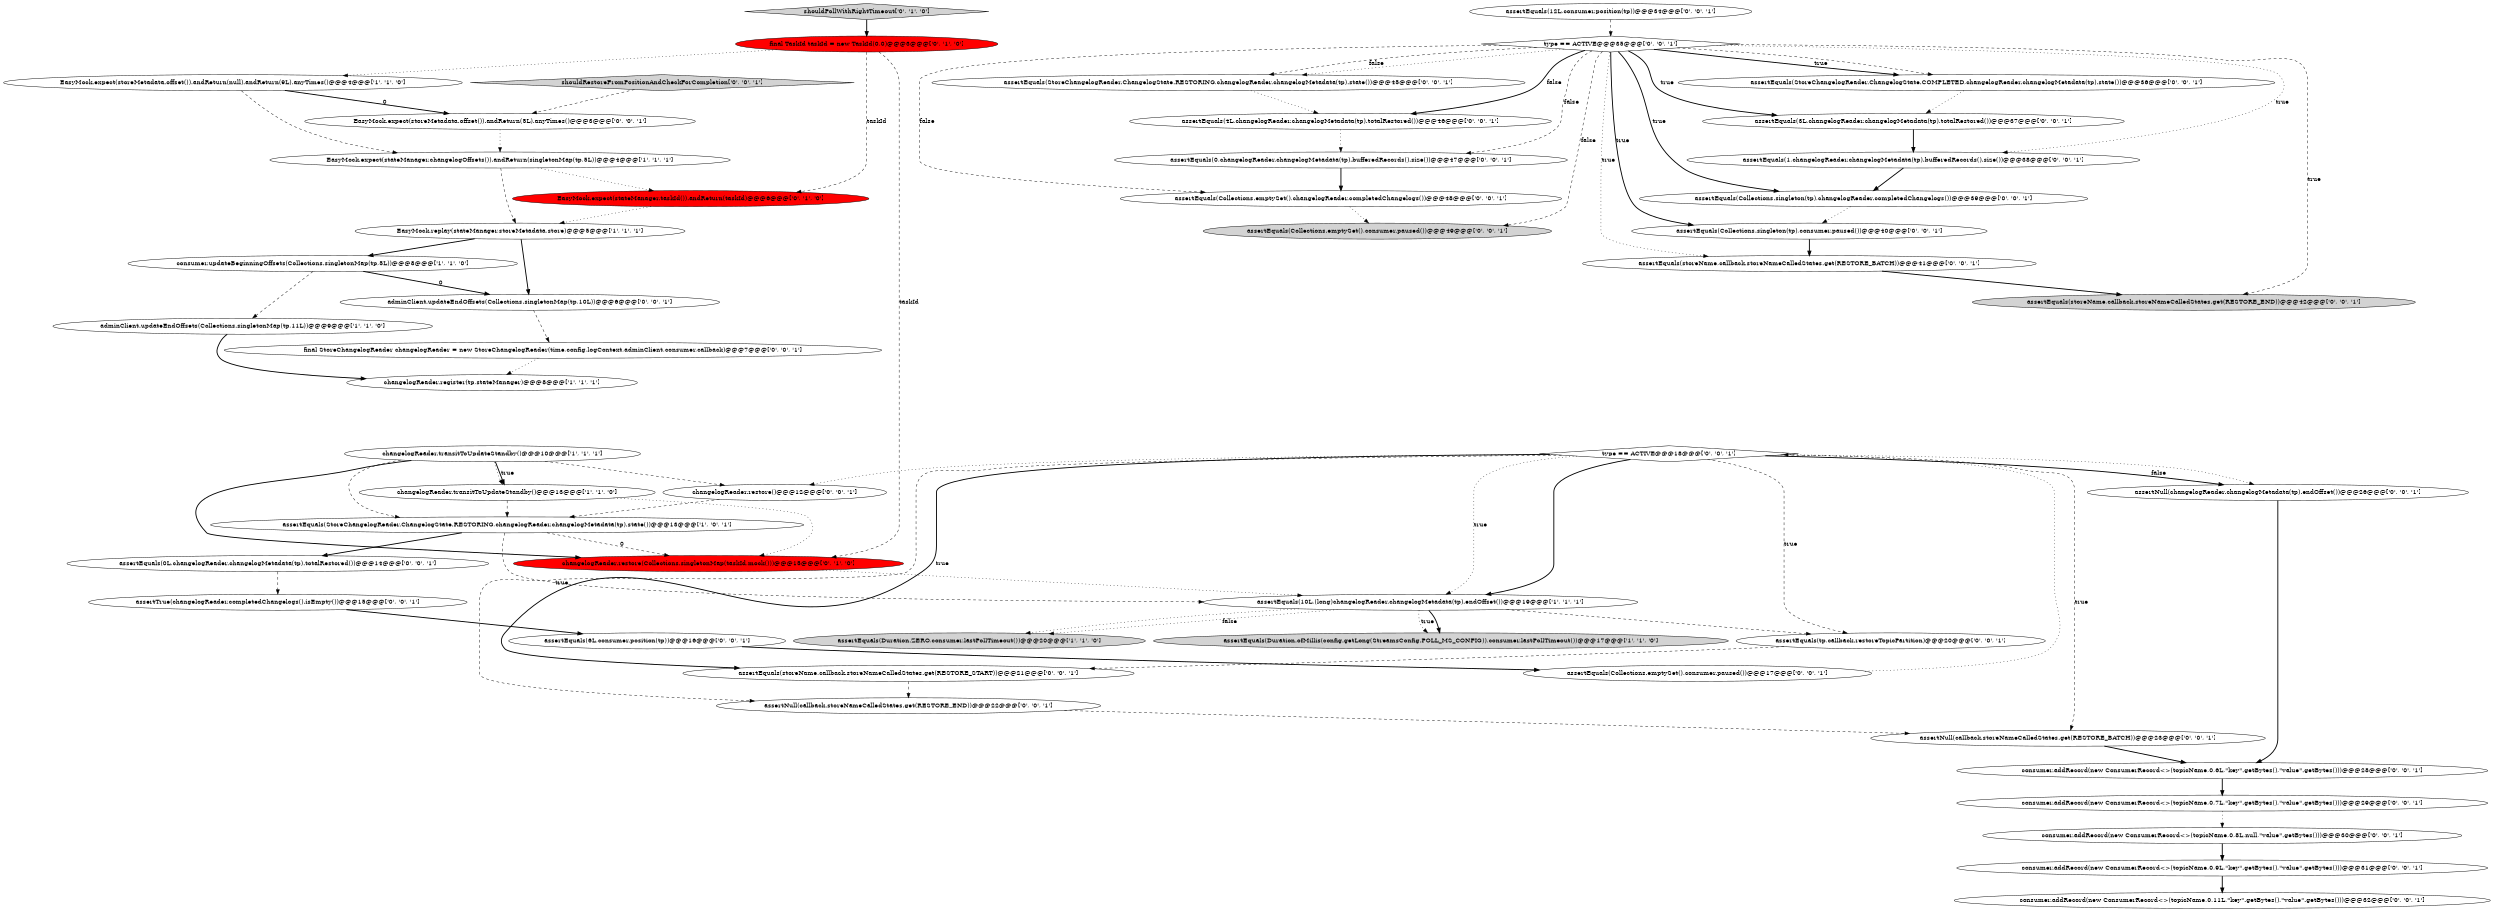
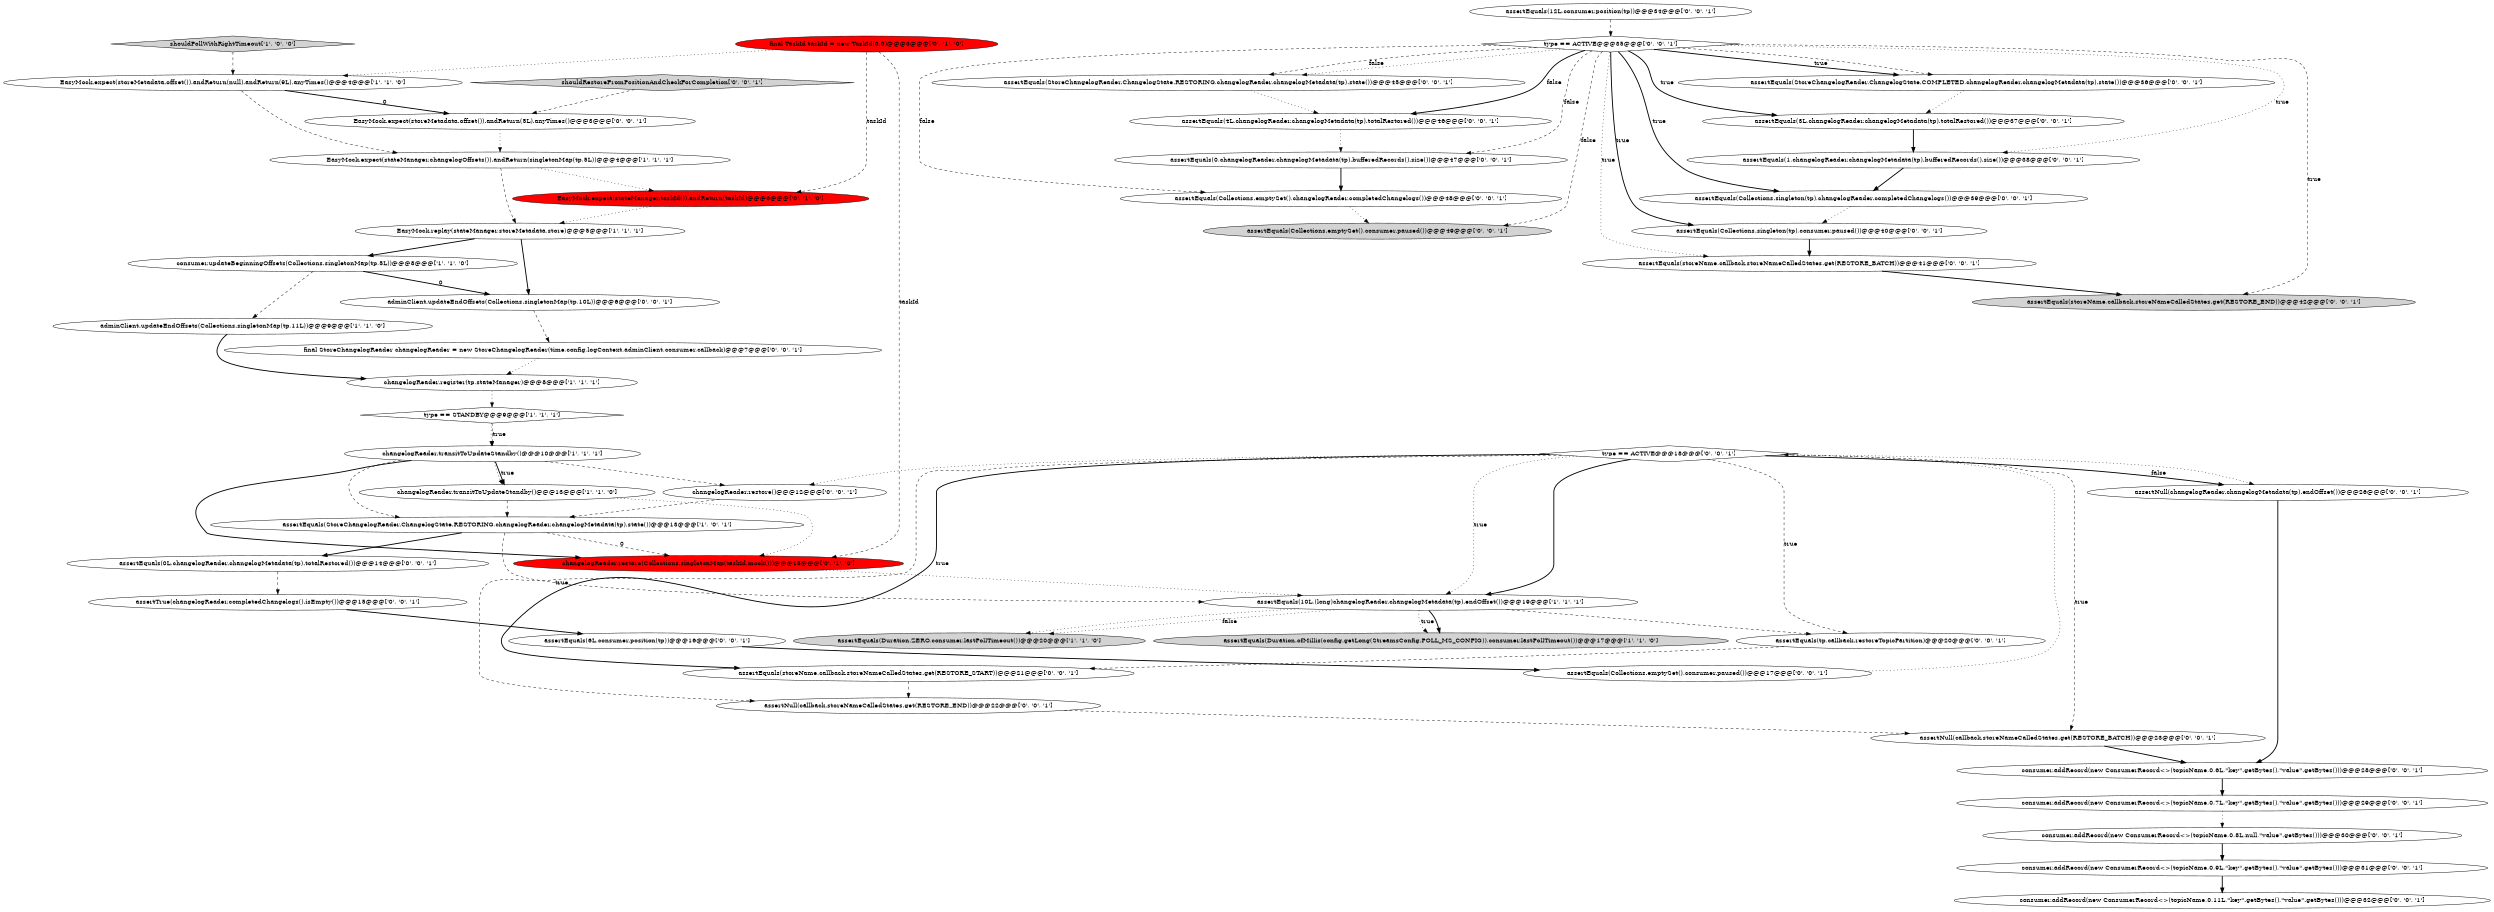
(867, 12) -> none
none -> (233, 44)
none -> (492, 415)
